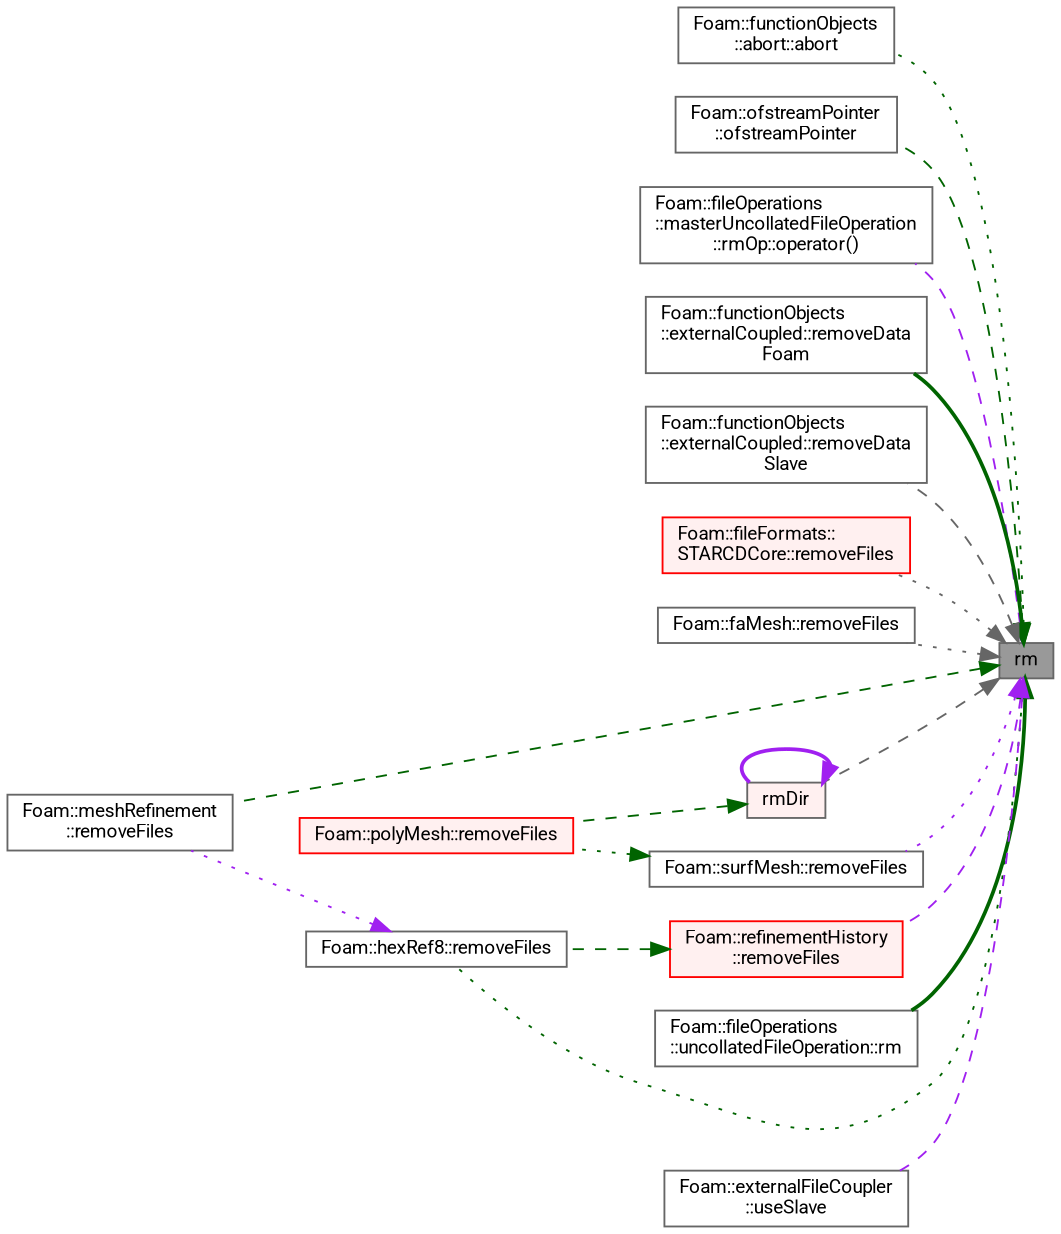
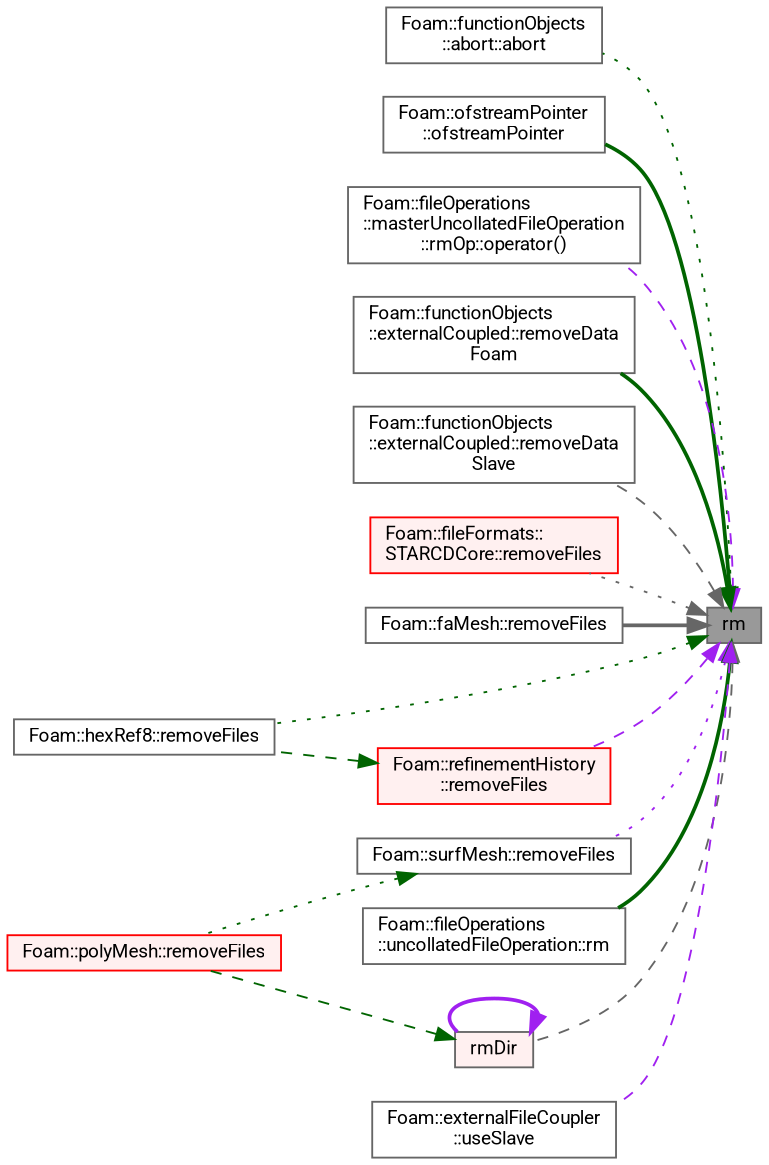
(995, 370) -> (701, 352)
(944, 649) -> (656, 625)
(120, 823) -> none
